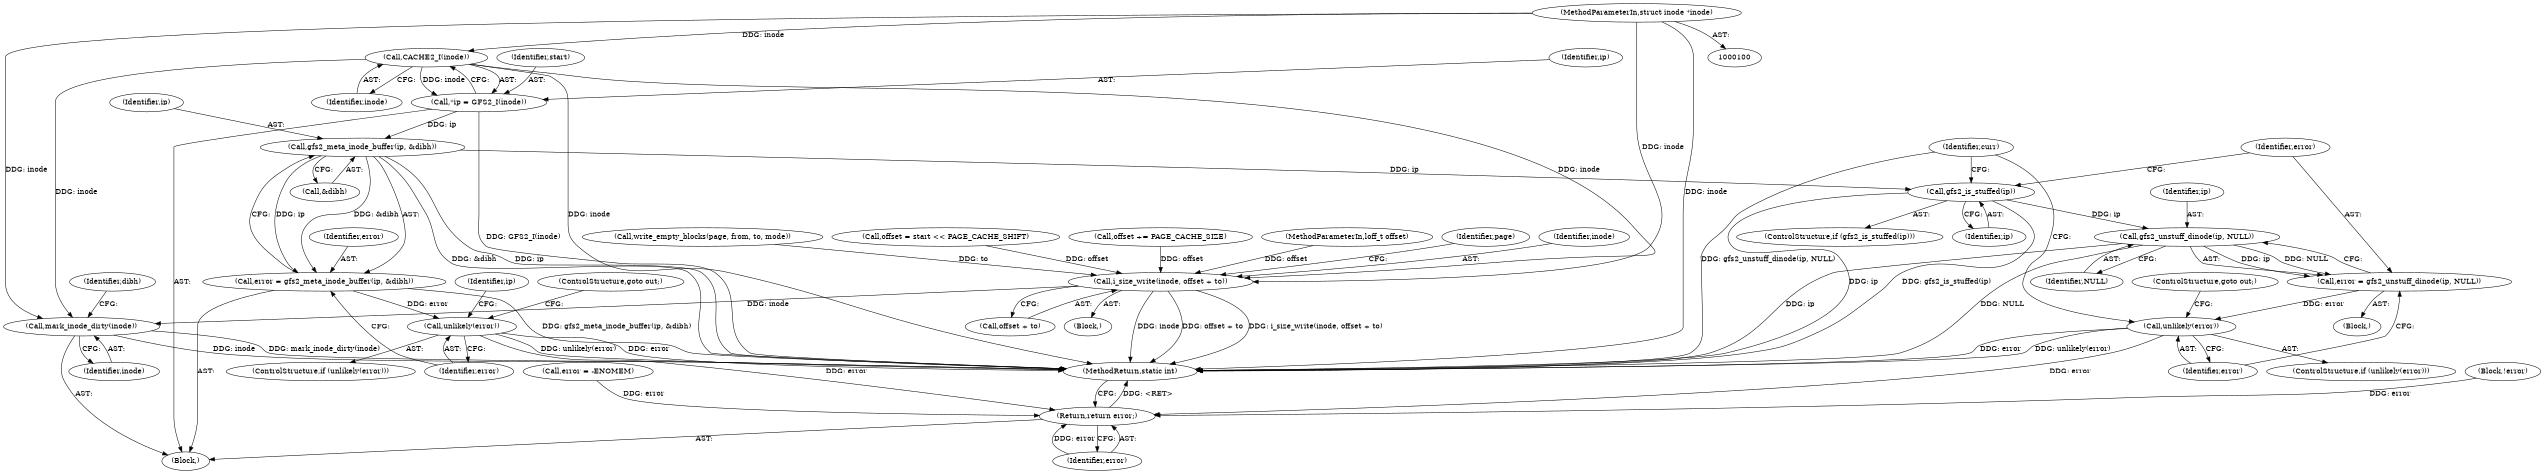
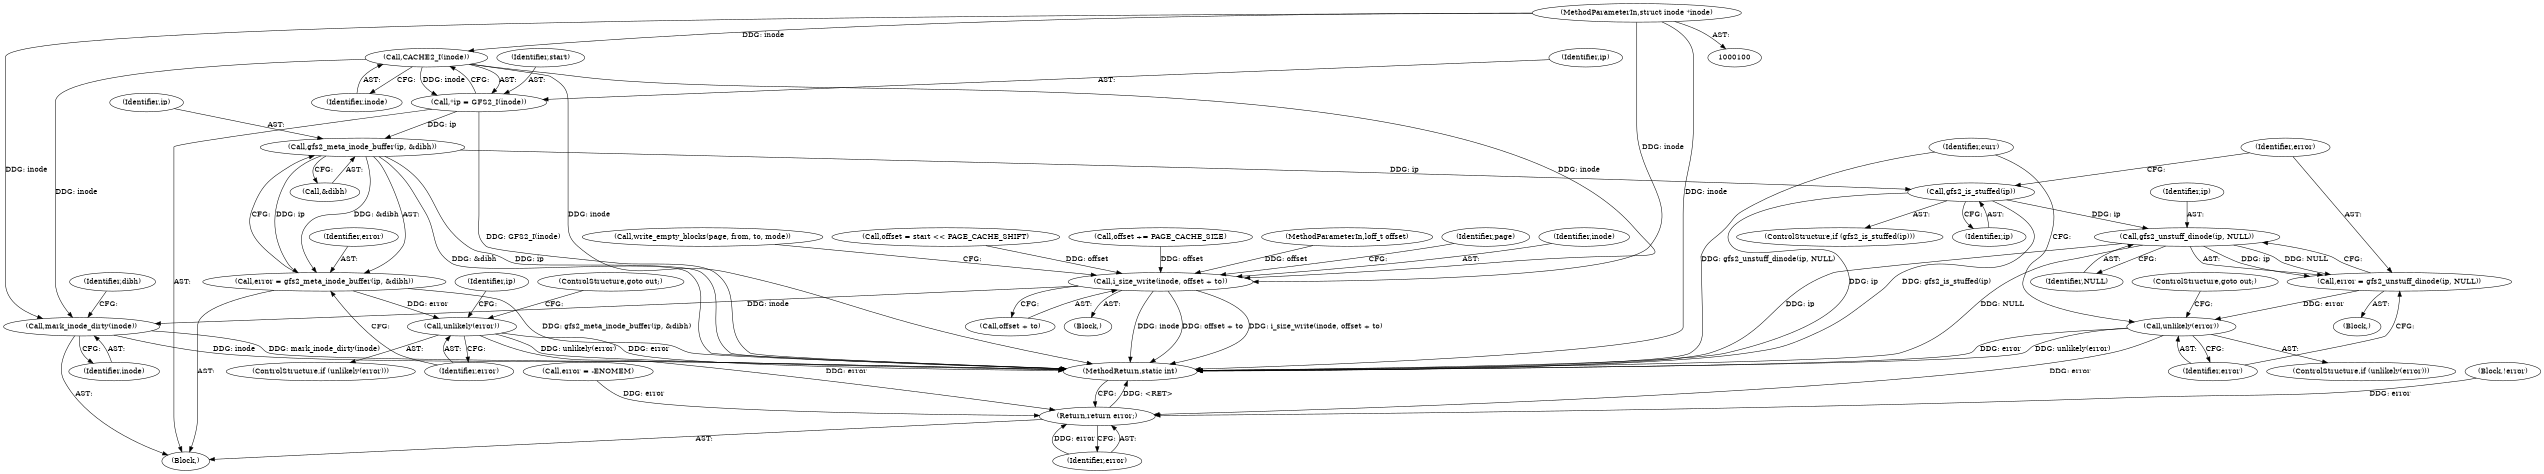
(1971, 167) -> none
(974, 259) -> (974, 259)
